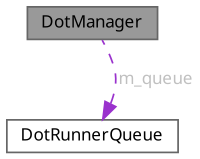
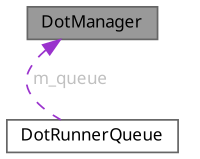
(115, 71) -> (28, 89)
